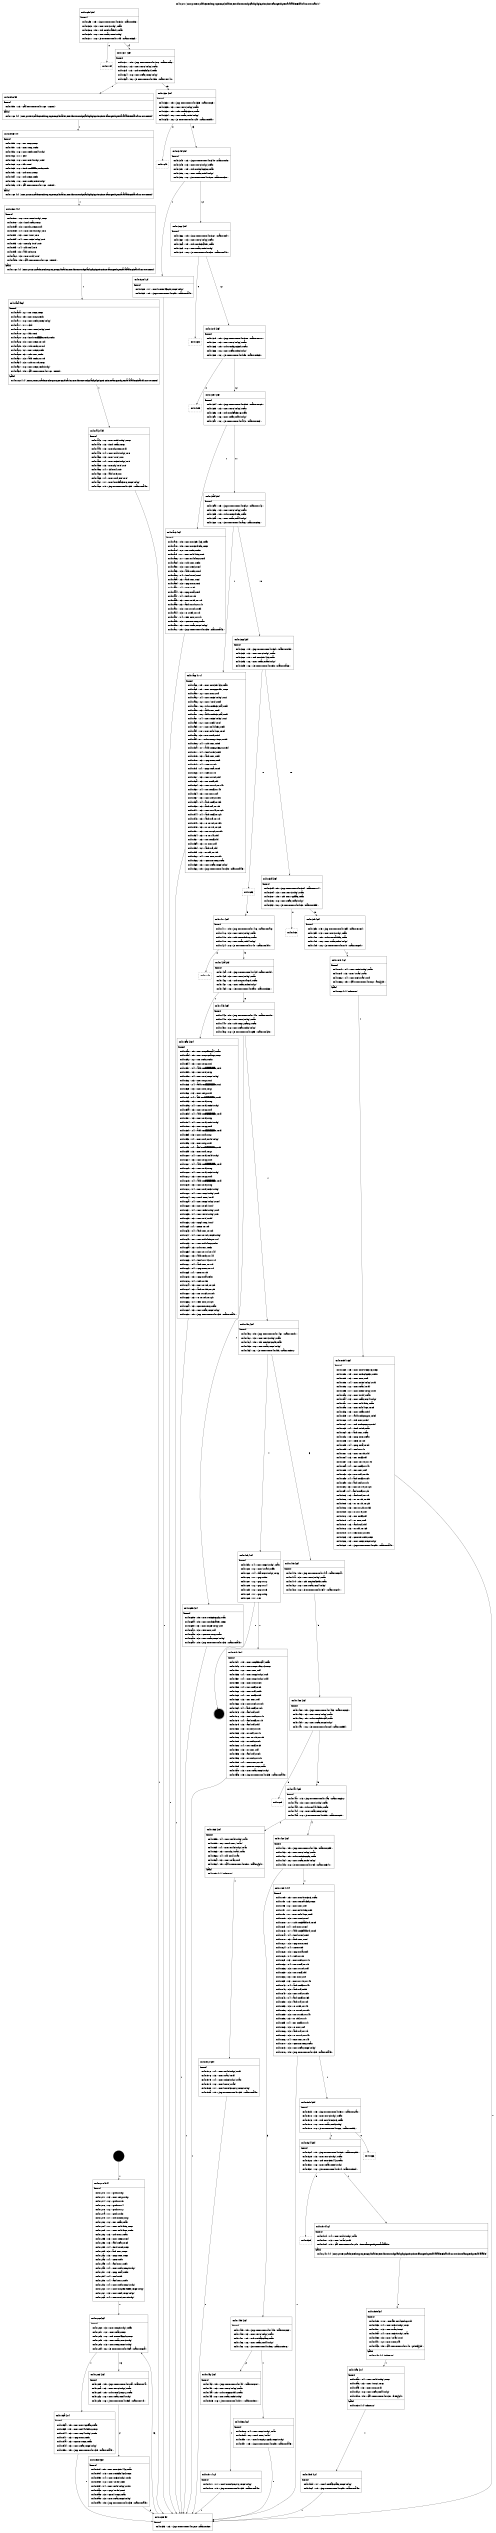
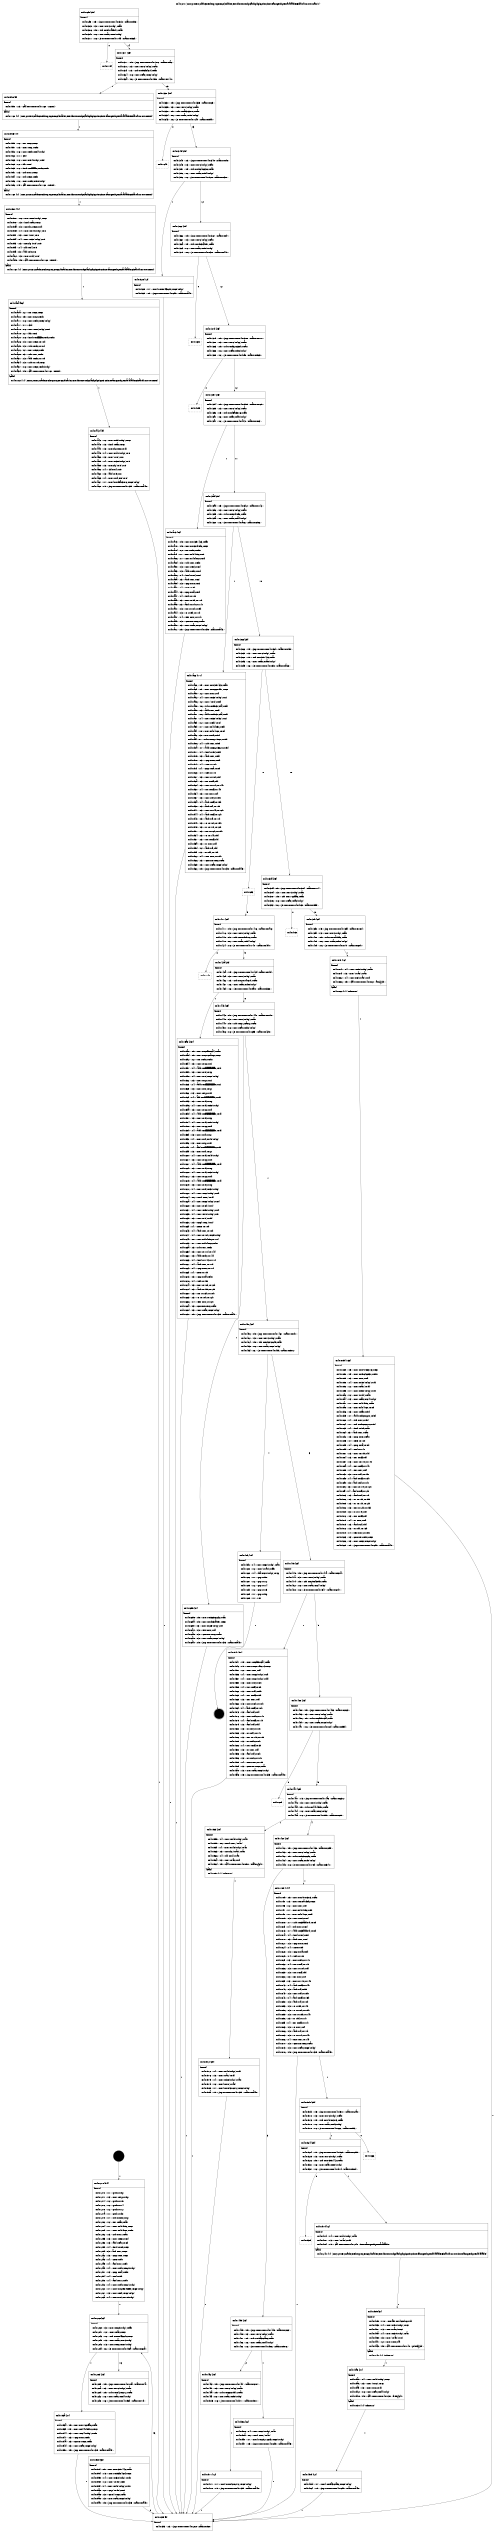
(258, 1625) -> (296, 1621)
(119, 2430) -> none
